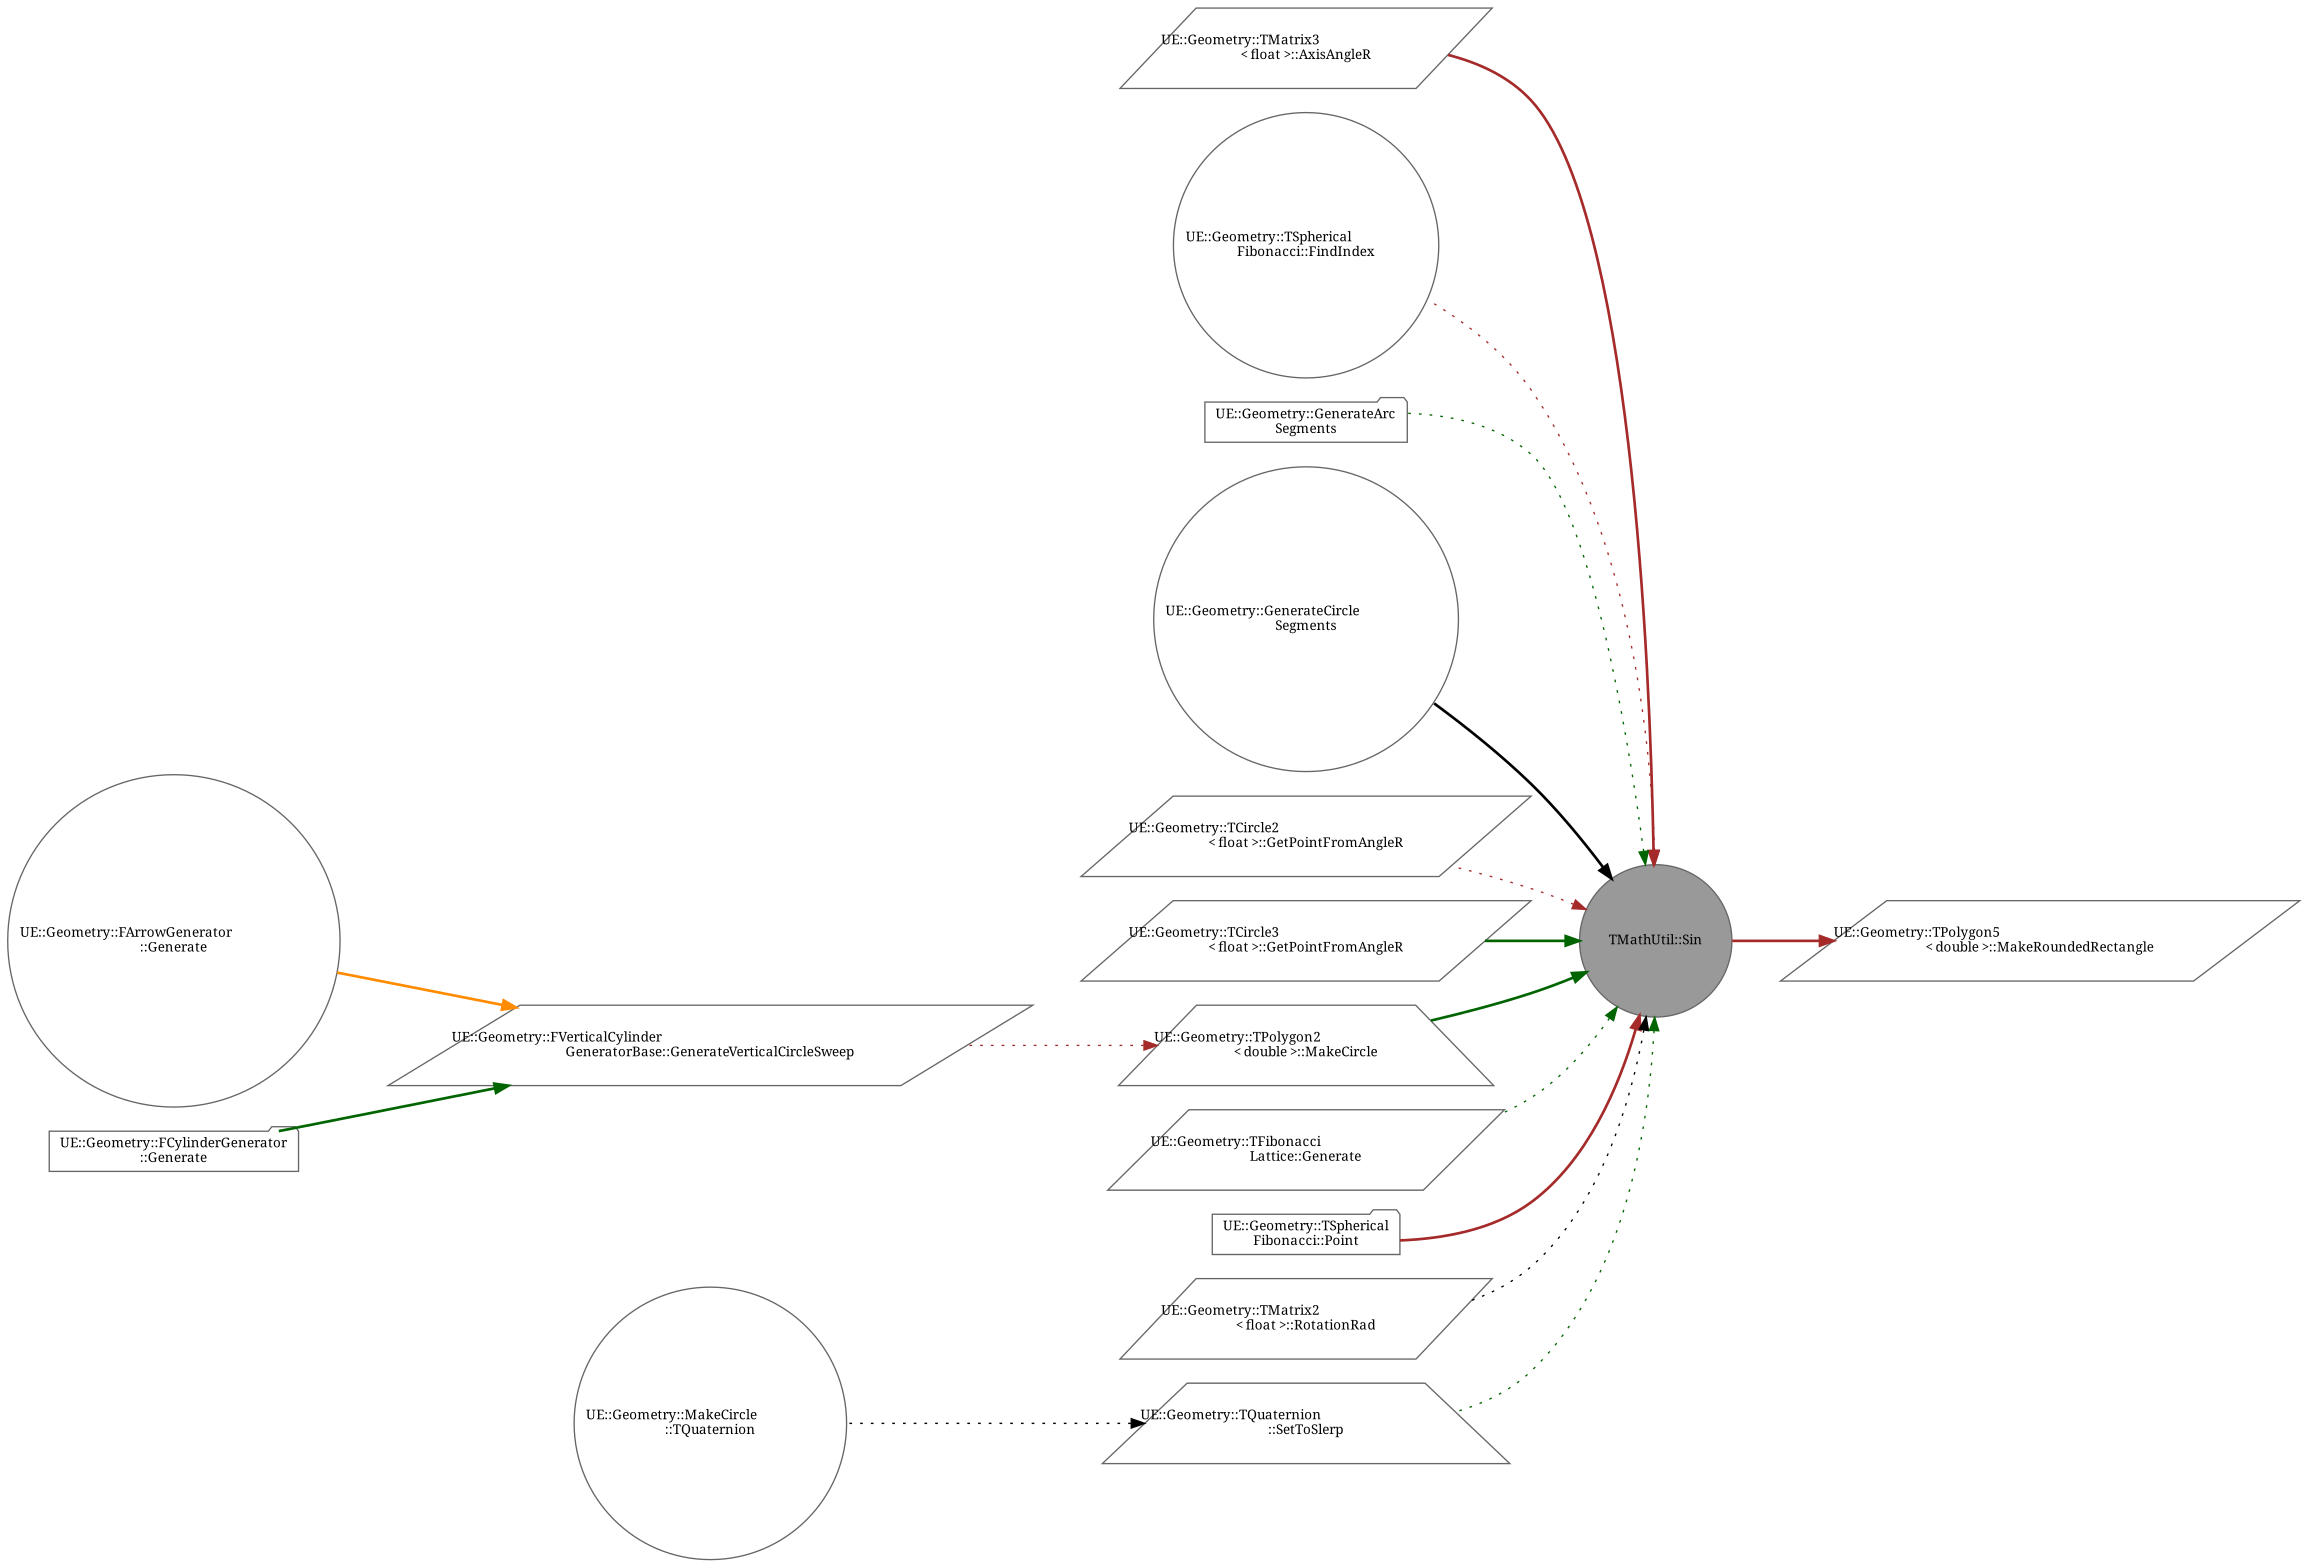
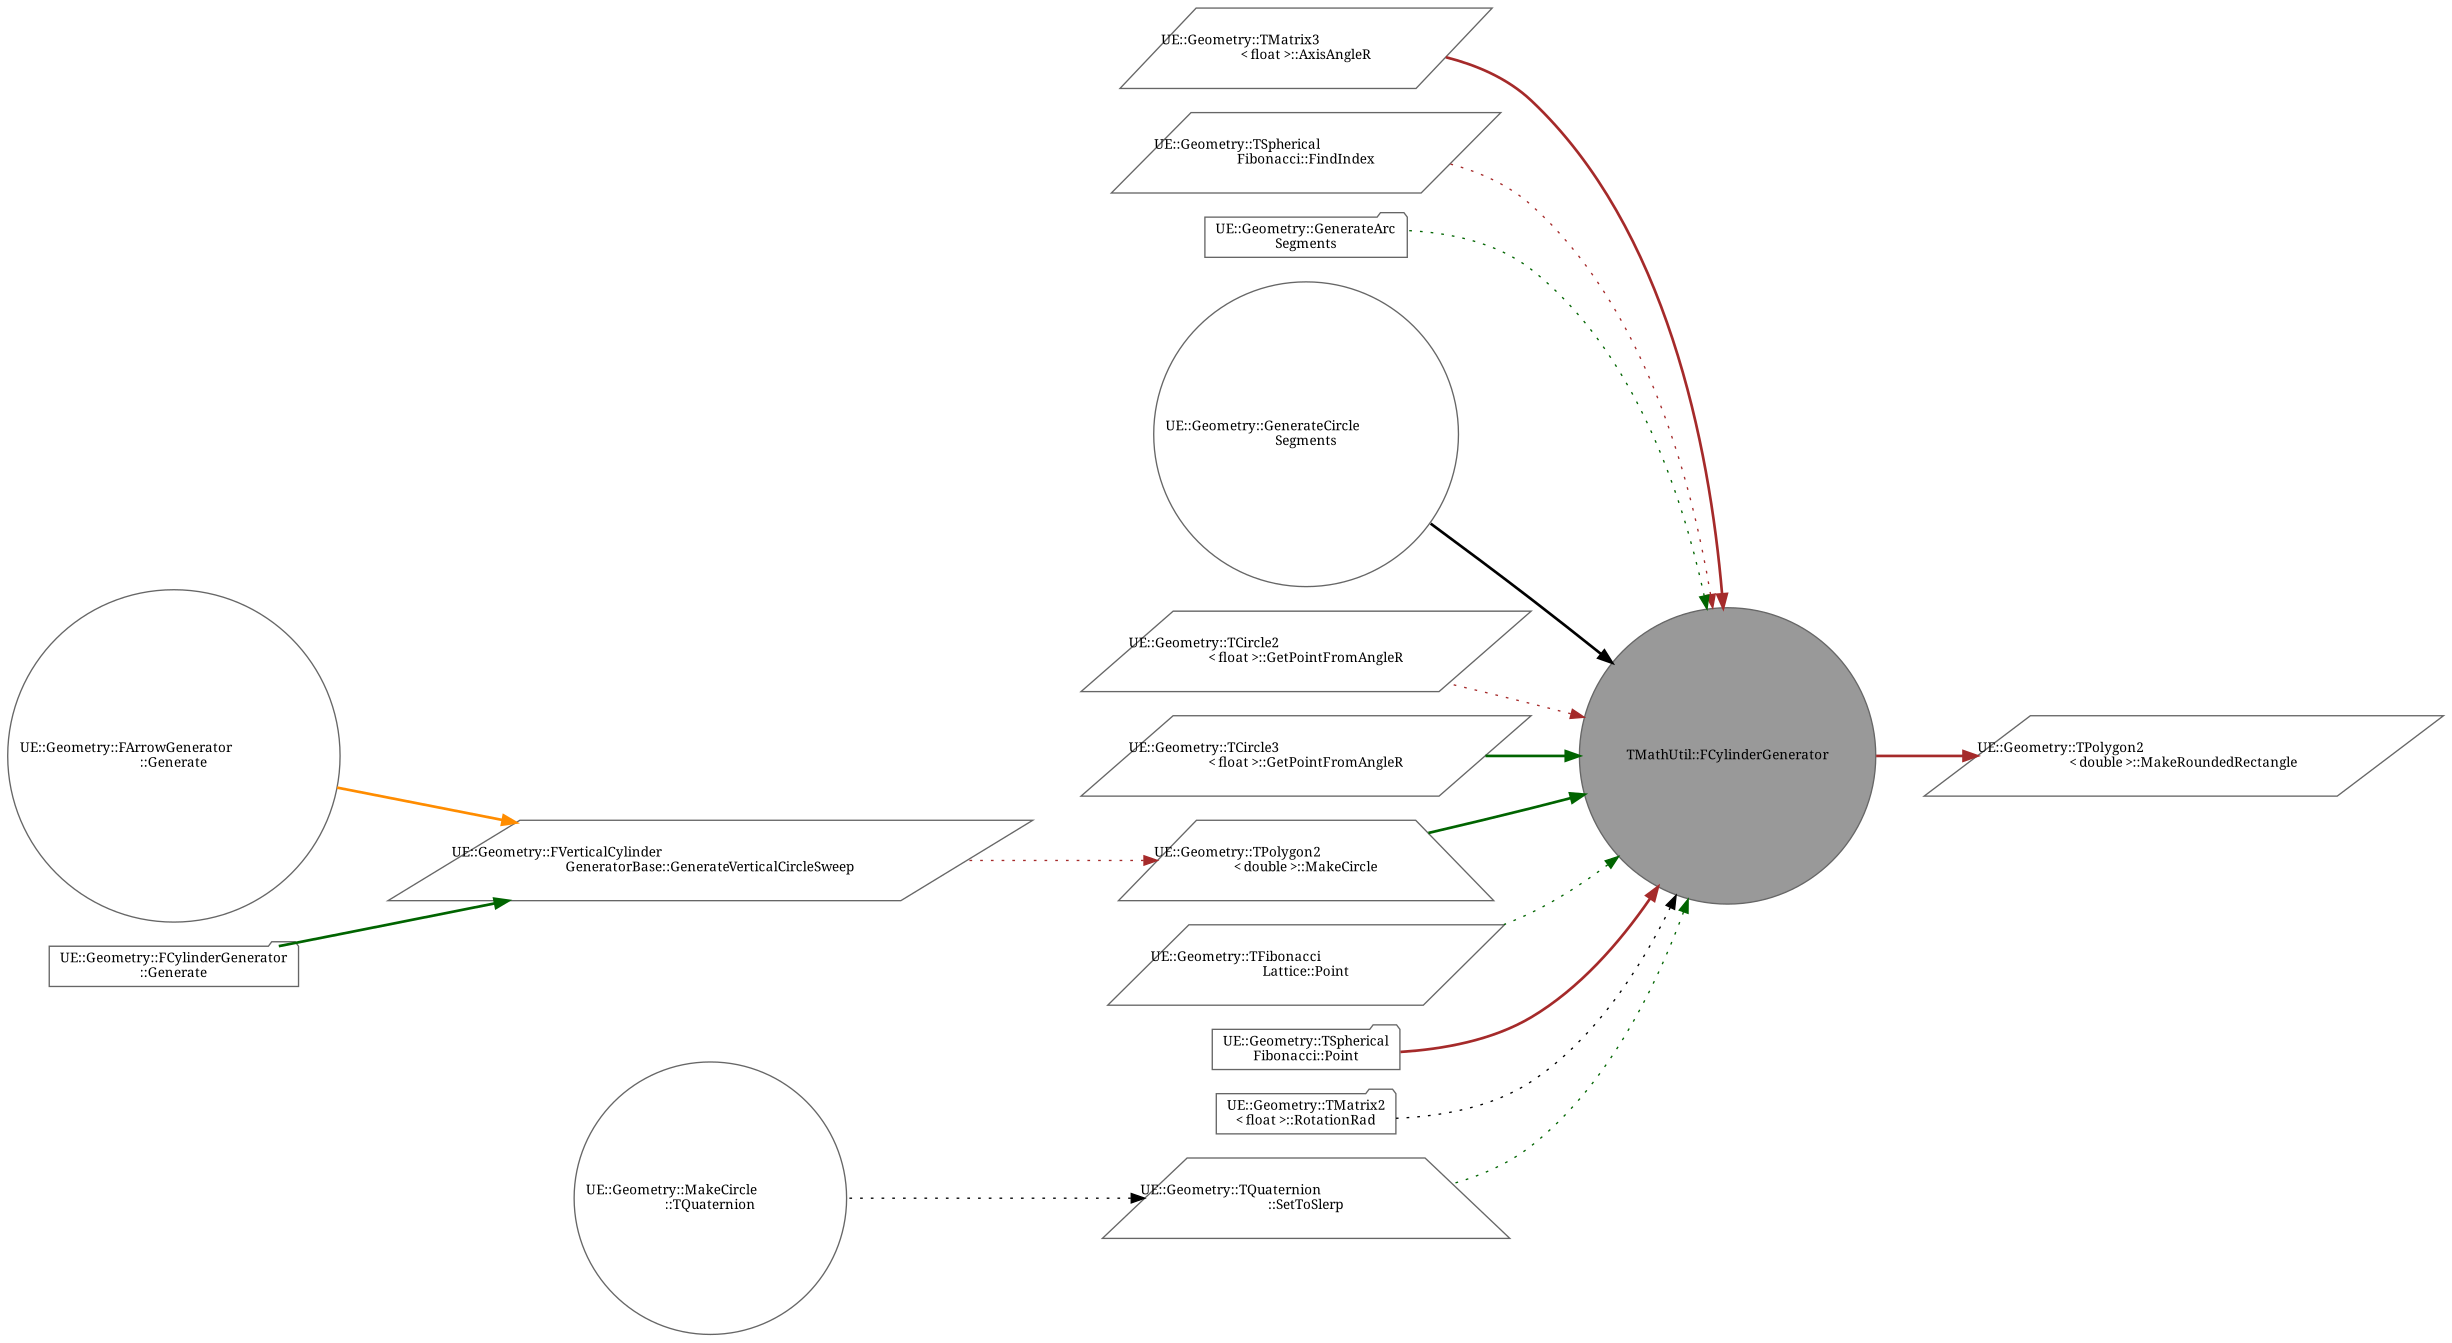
(1306, 245) -> (1306, 153)
(1656, 941) -> (1728, 756)
(2040, 941) -> (2184, 756)
(1306, 1150) -> (1306, 965)
(1306, 1319) -> (1306, 1114)
